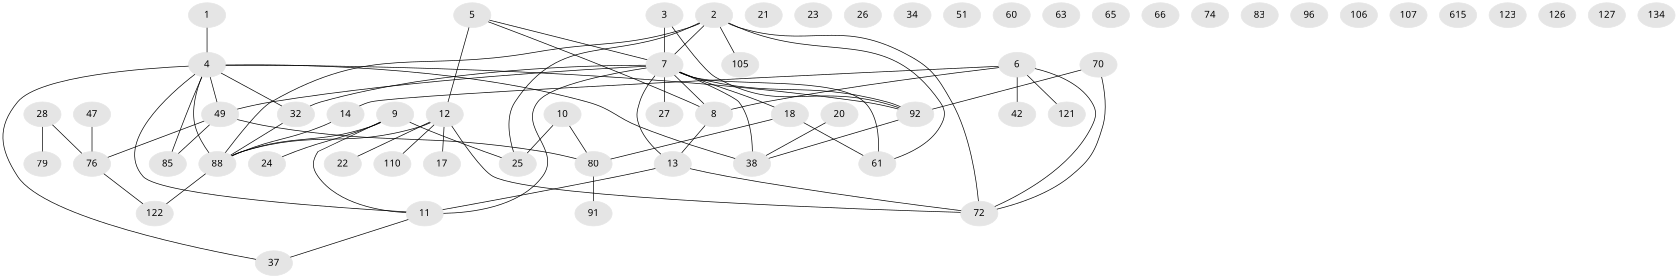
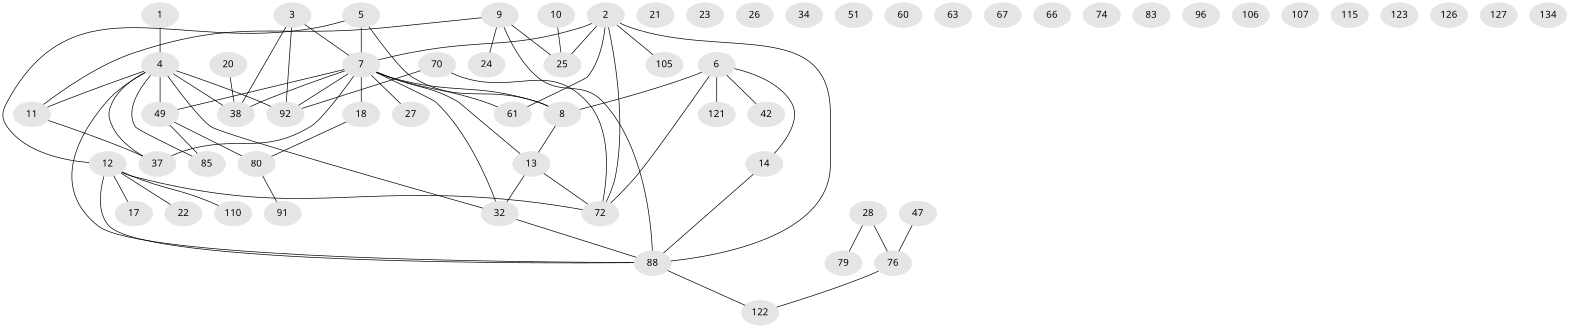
(1111, 15) -> (1003, 15)
(1458, 15) -> (1350, 15)
(536, 130) -> (275, 141)
(828, 136) -> none
(840, 137) -> (264, 65)
(156, 139) -> none
(578, 139) -> none
(539, 192) -> (516, 189)
